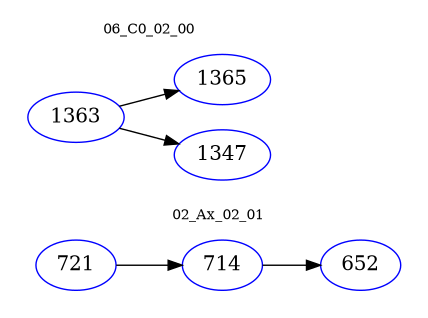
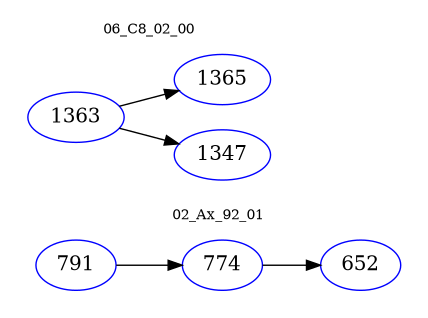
(149, 30) -> (149, 30)
(218, 216) -> (218, 216)
(76, 265) -> (76, 265)
(222, 265) -> (222, 265)
